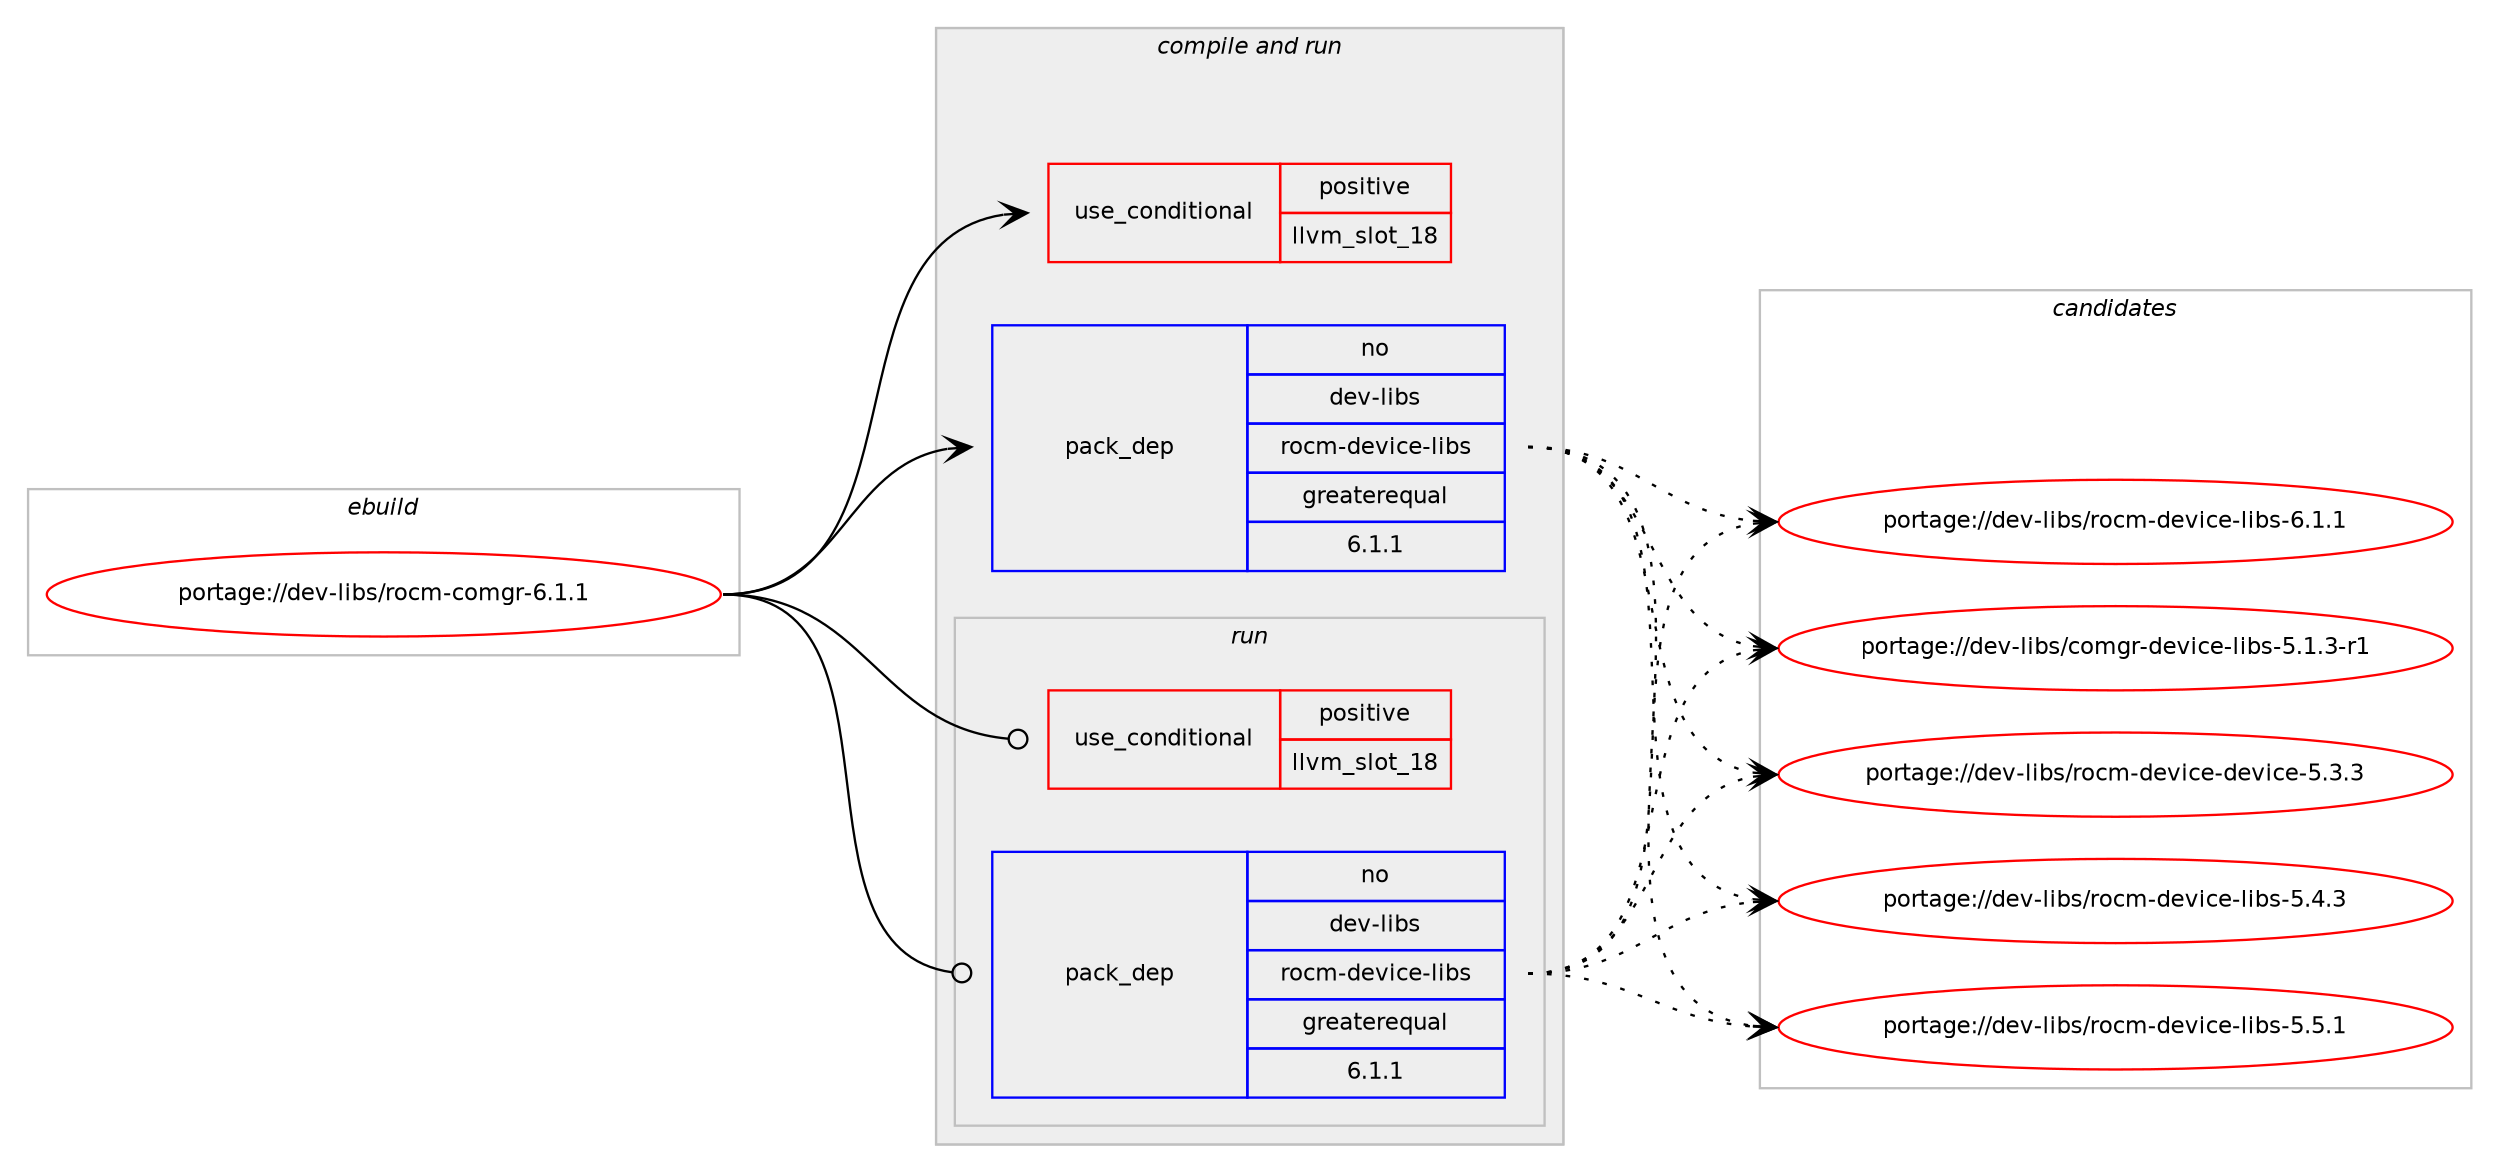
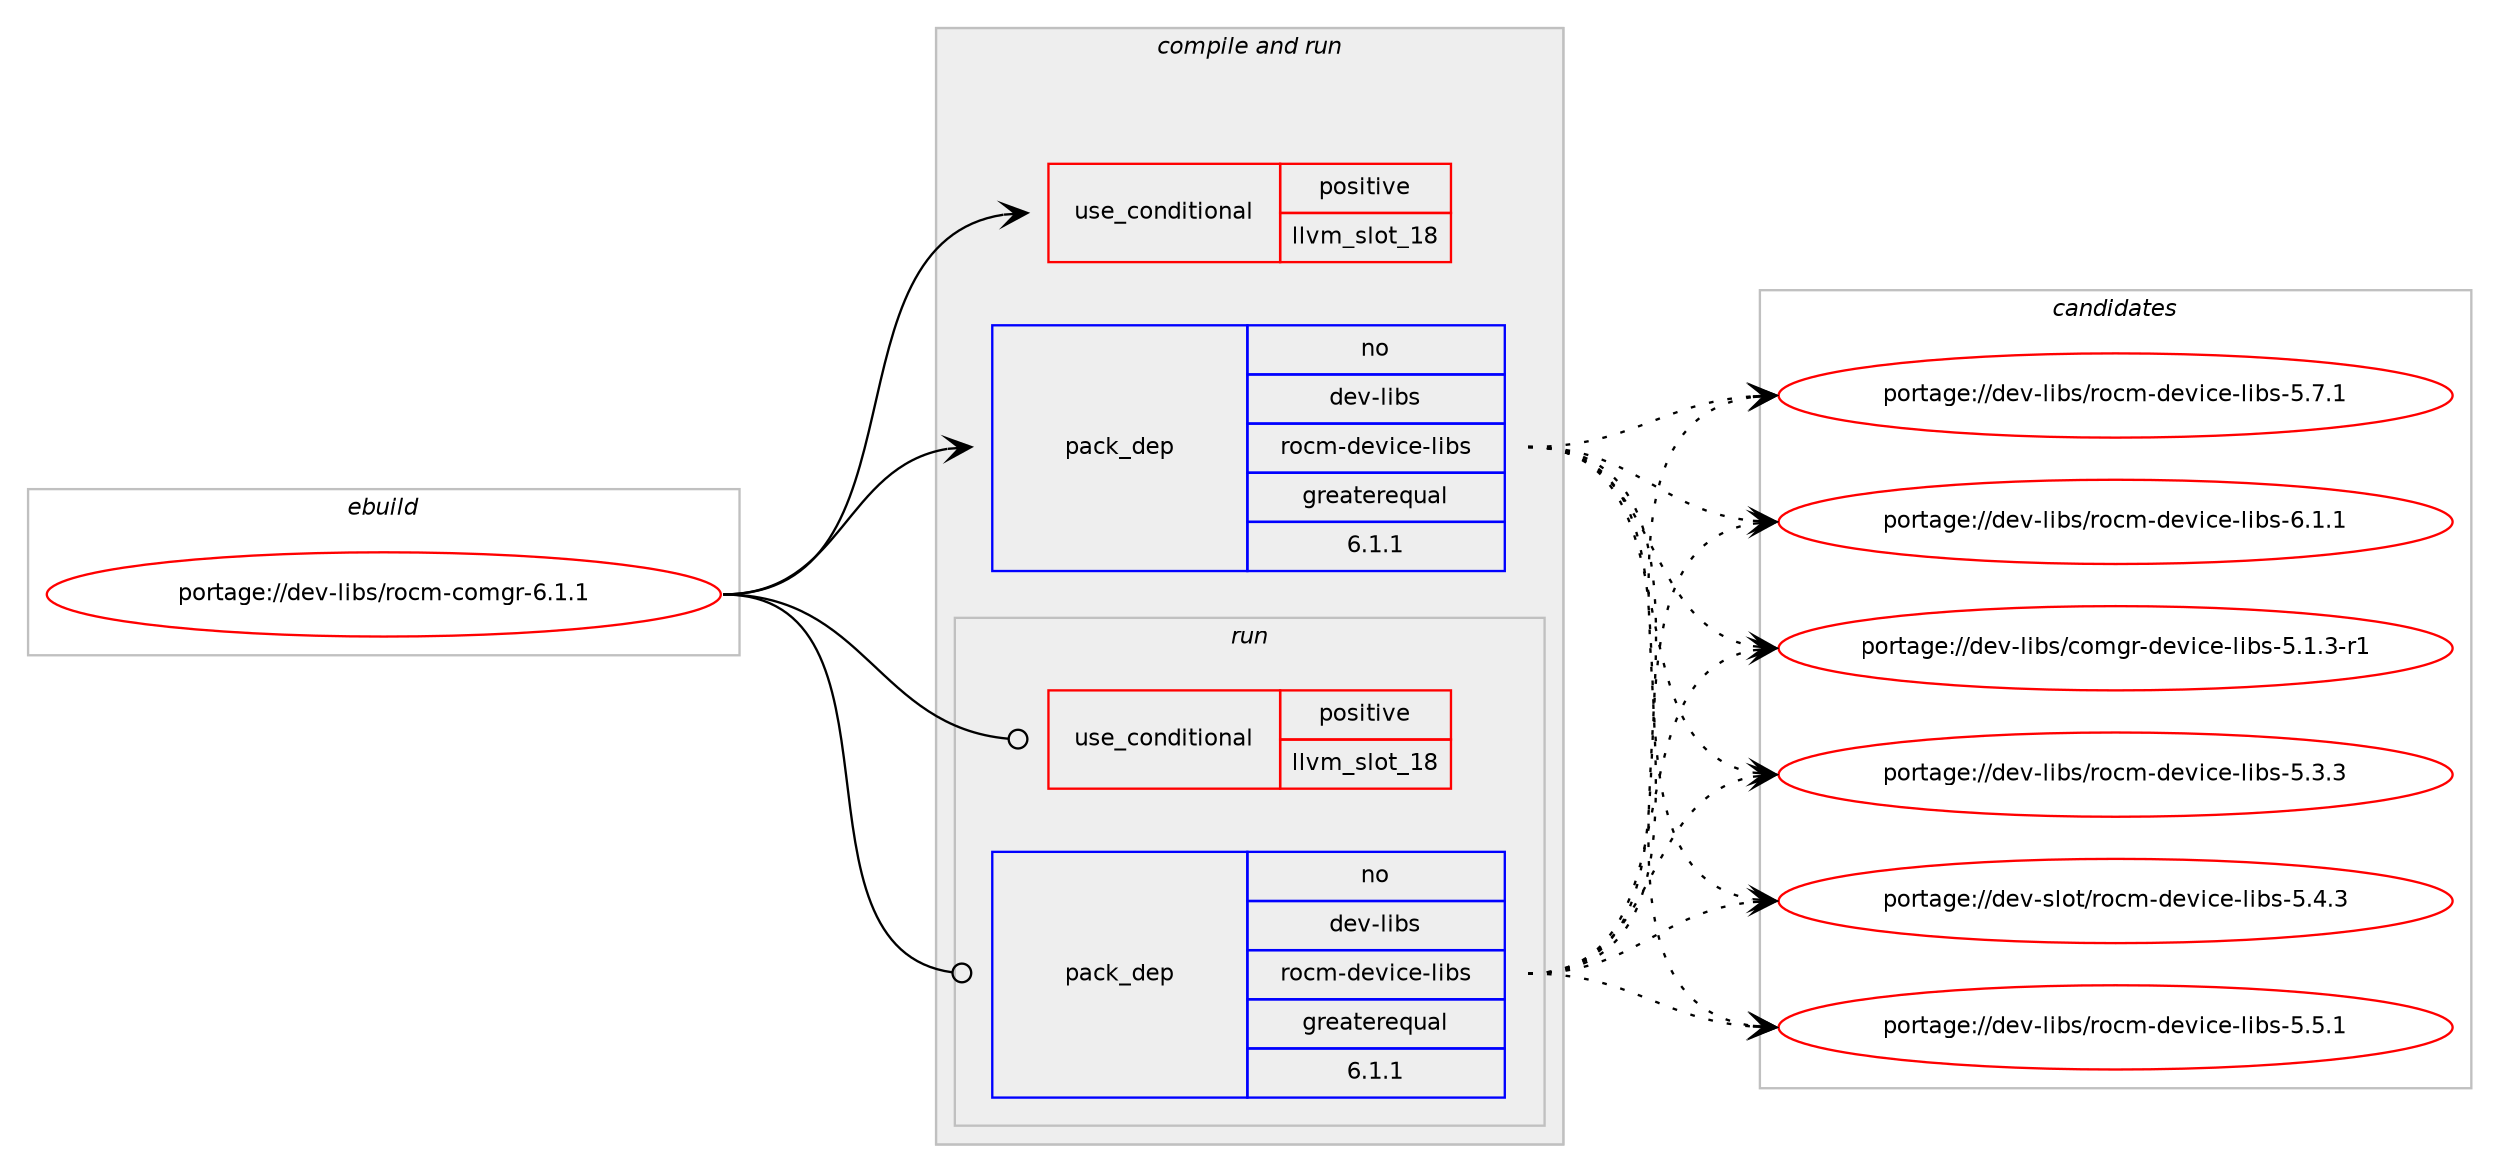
none -> (2116, 396)
(2116, 775) -> (2116, 775)
(2116, 901) -> (2116, 901)
